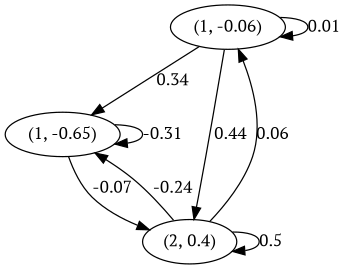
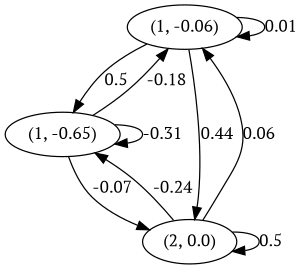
(173, 81) -> (116, 81)
none -> (129, 89)
(190, 242) -> (190, 242)
